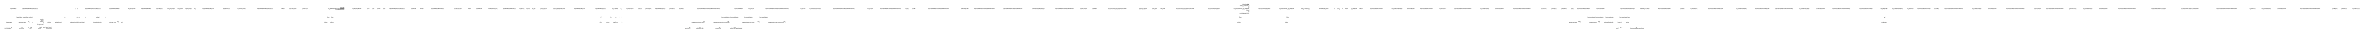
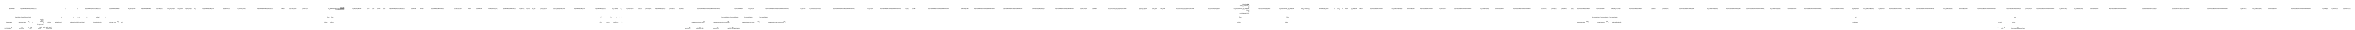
(1614, 16) -> none
